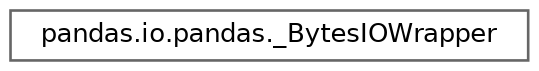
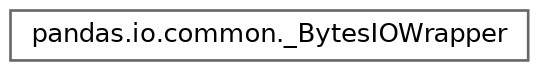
(269, 35) -> (269, 35)
